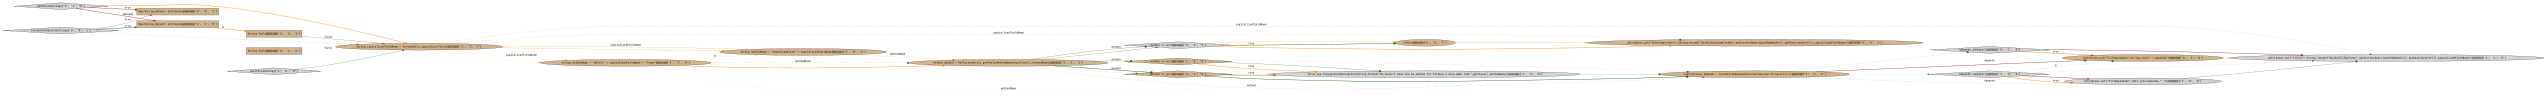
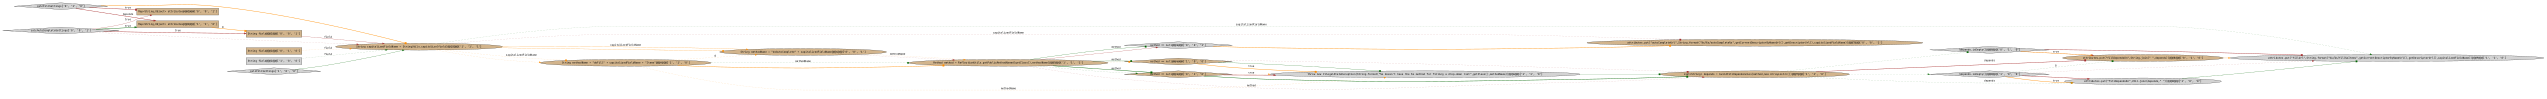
none -> (174, 33)
(1425, 43) -> none
none -> (274, 61)
